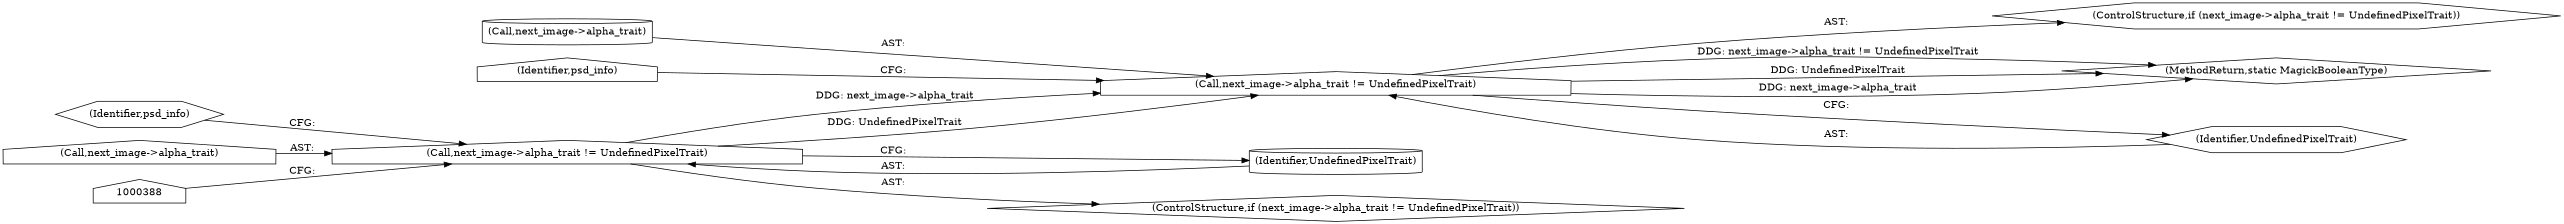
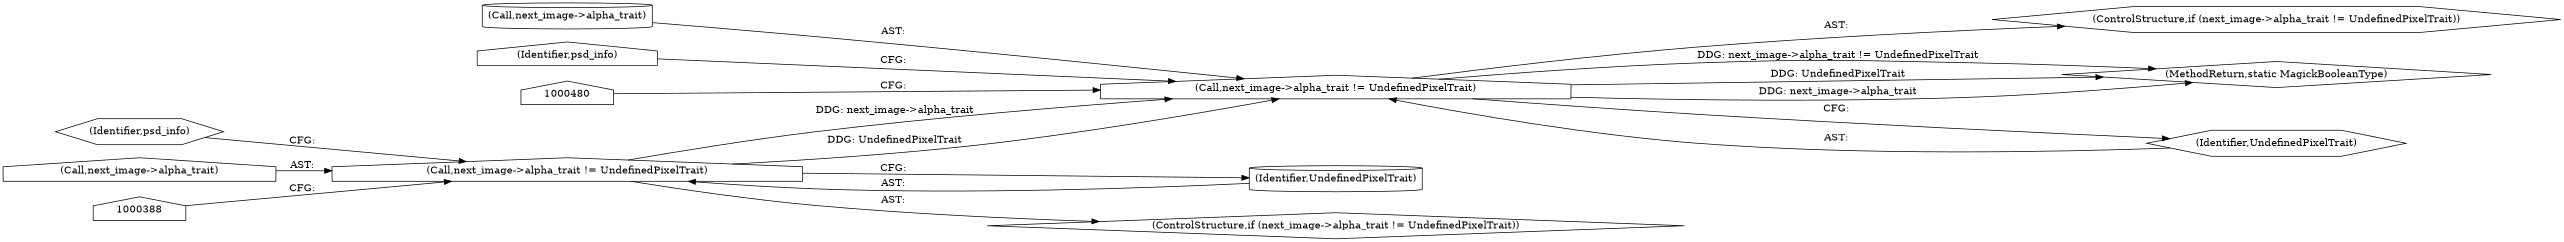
none -> (567, 94)
